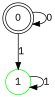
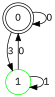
(21, 52) -> (11, 52)
none -> (18, 55)
